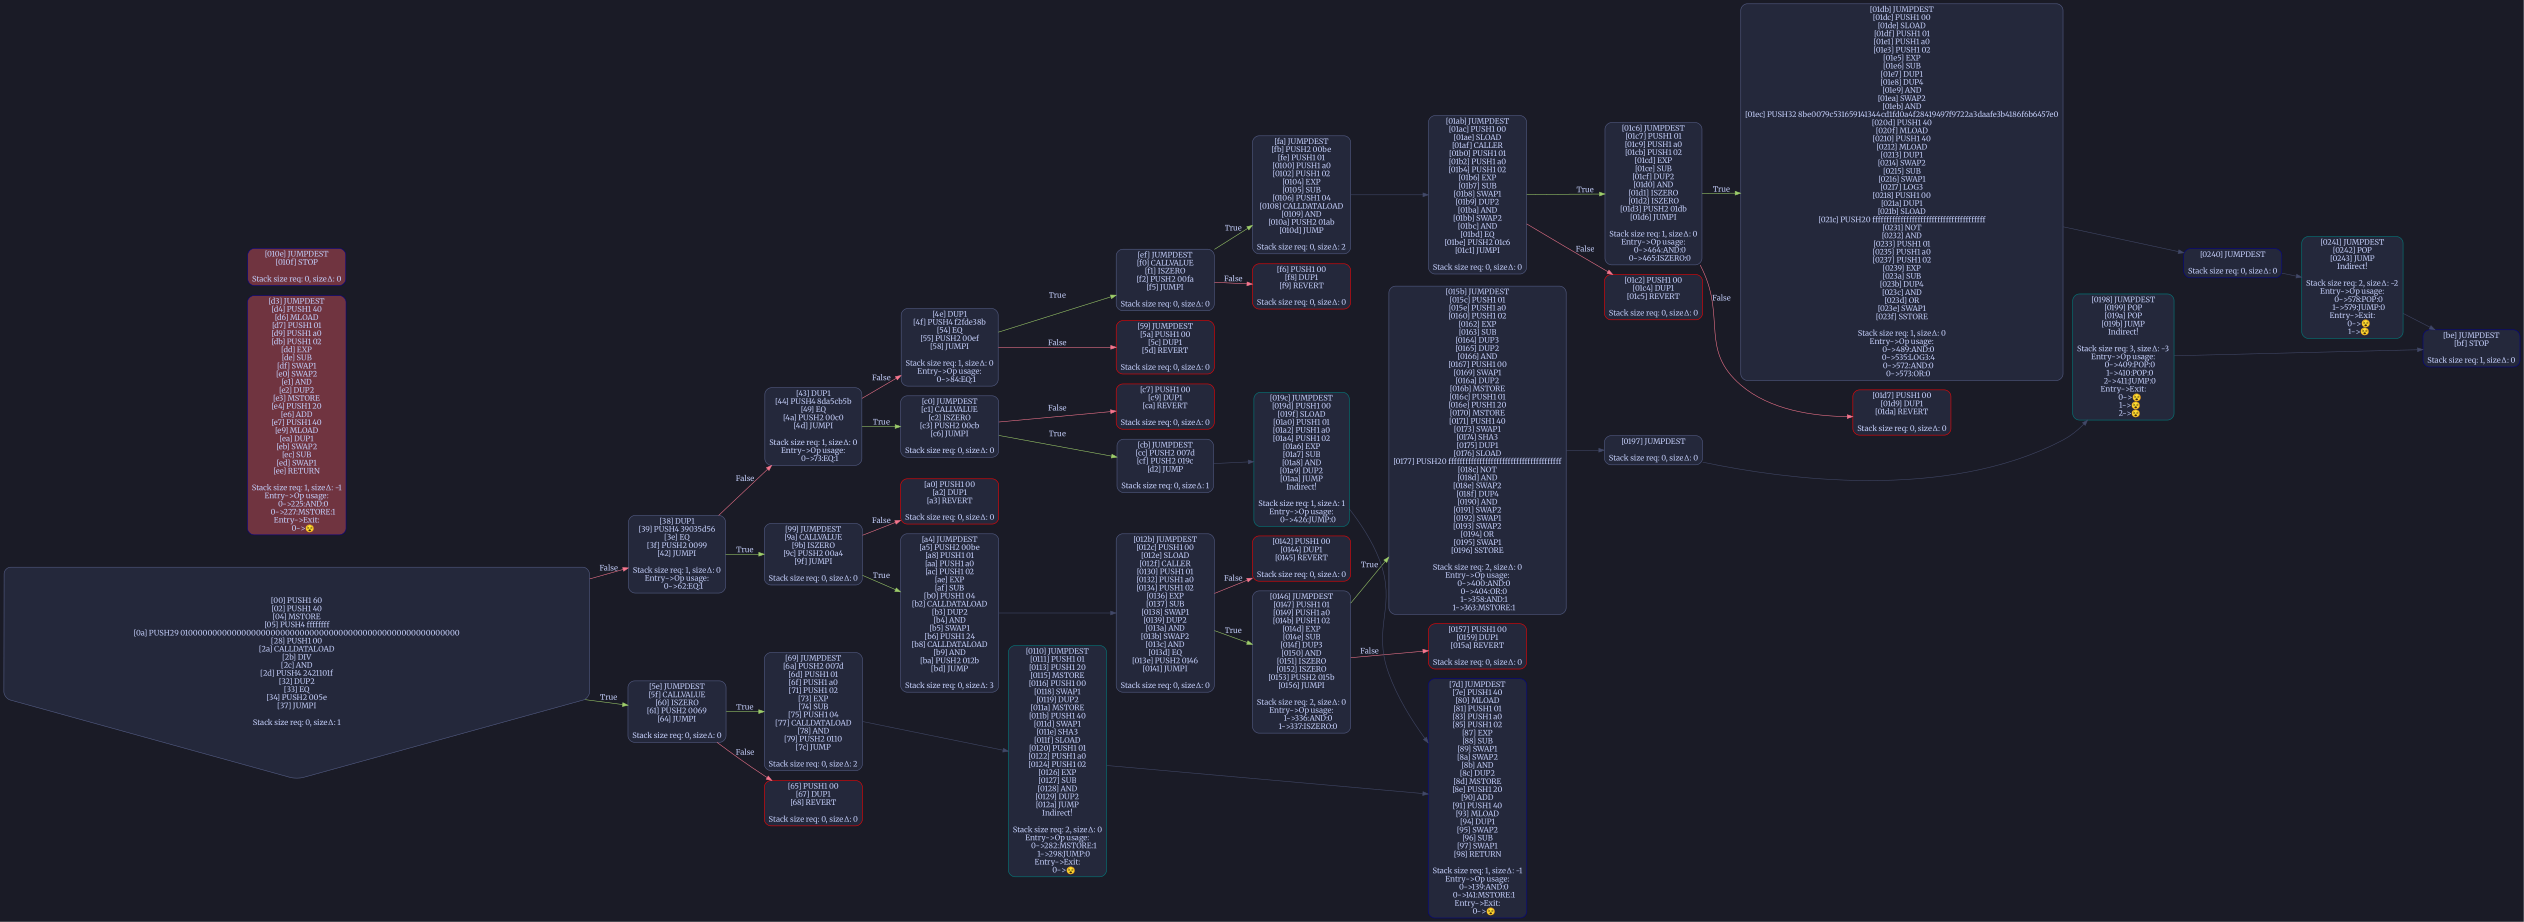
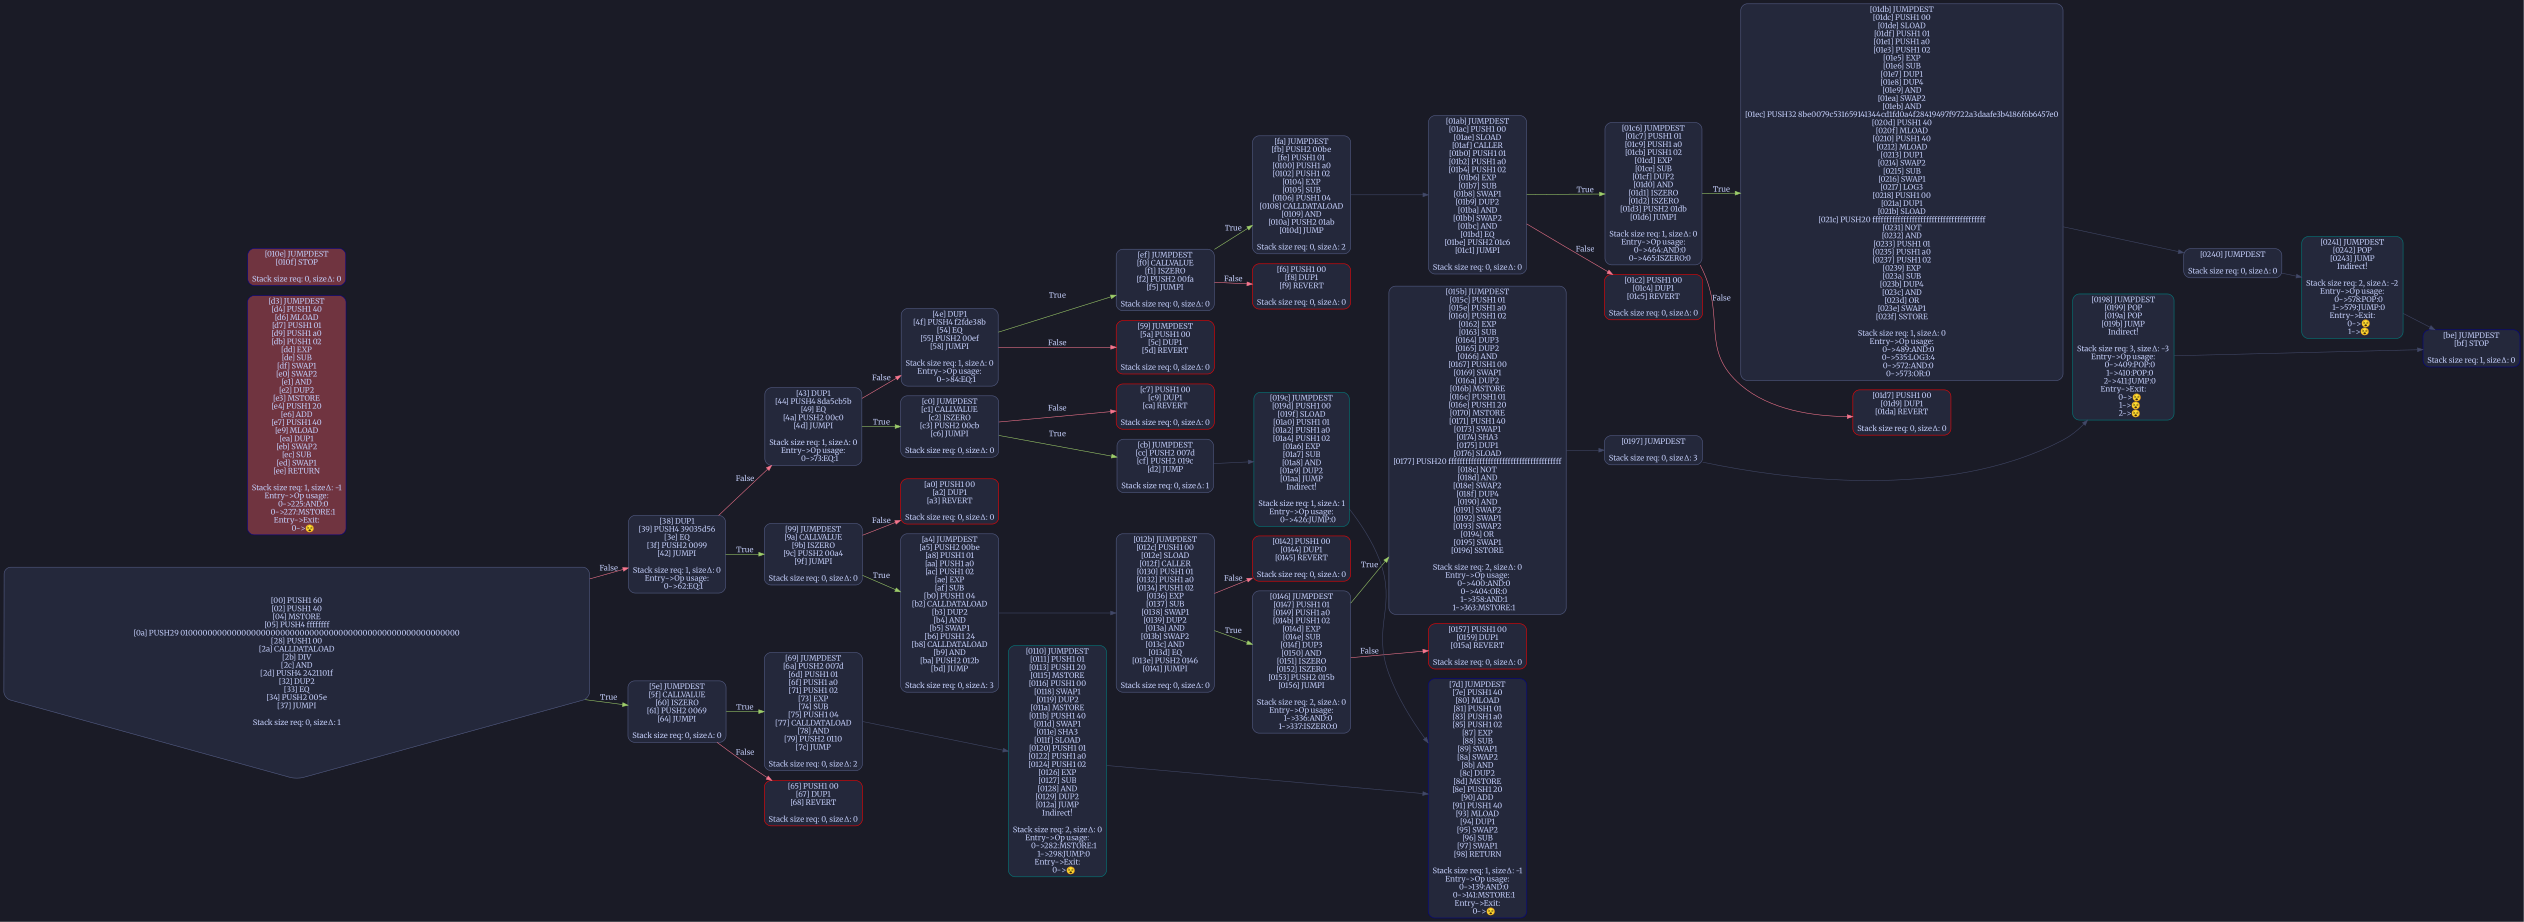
(2233, 263) -> (2233, 263)
(1653, 450) -> (1653, 450)
